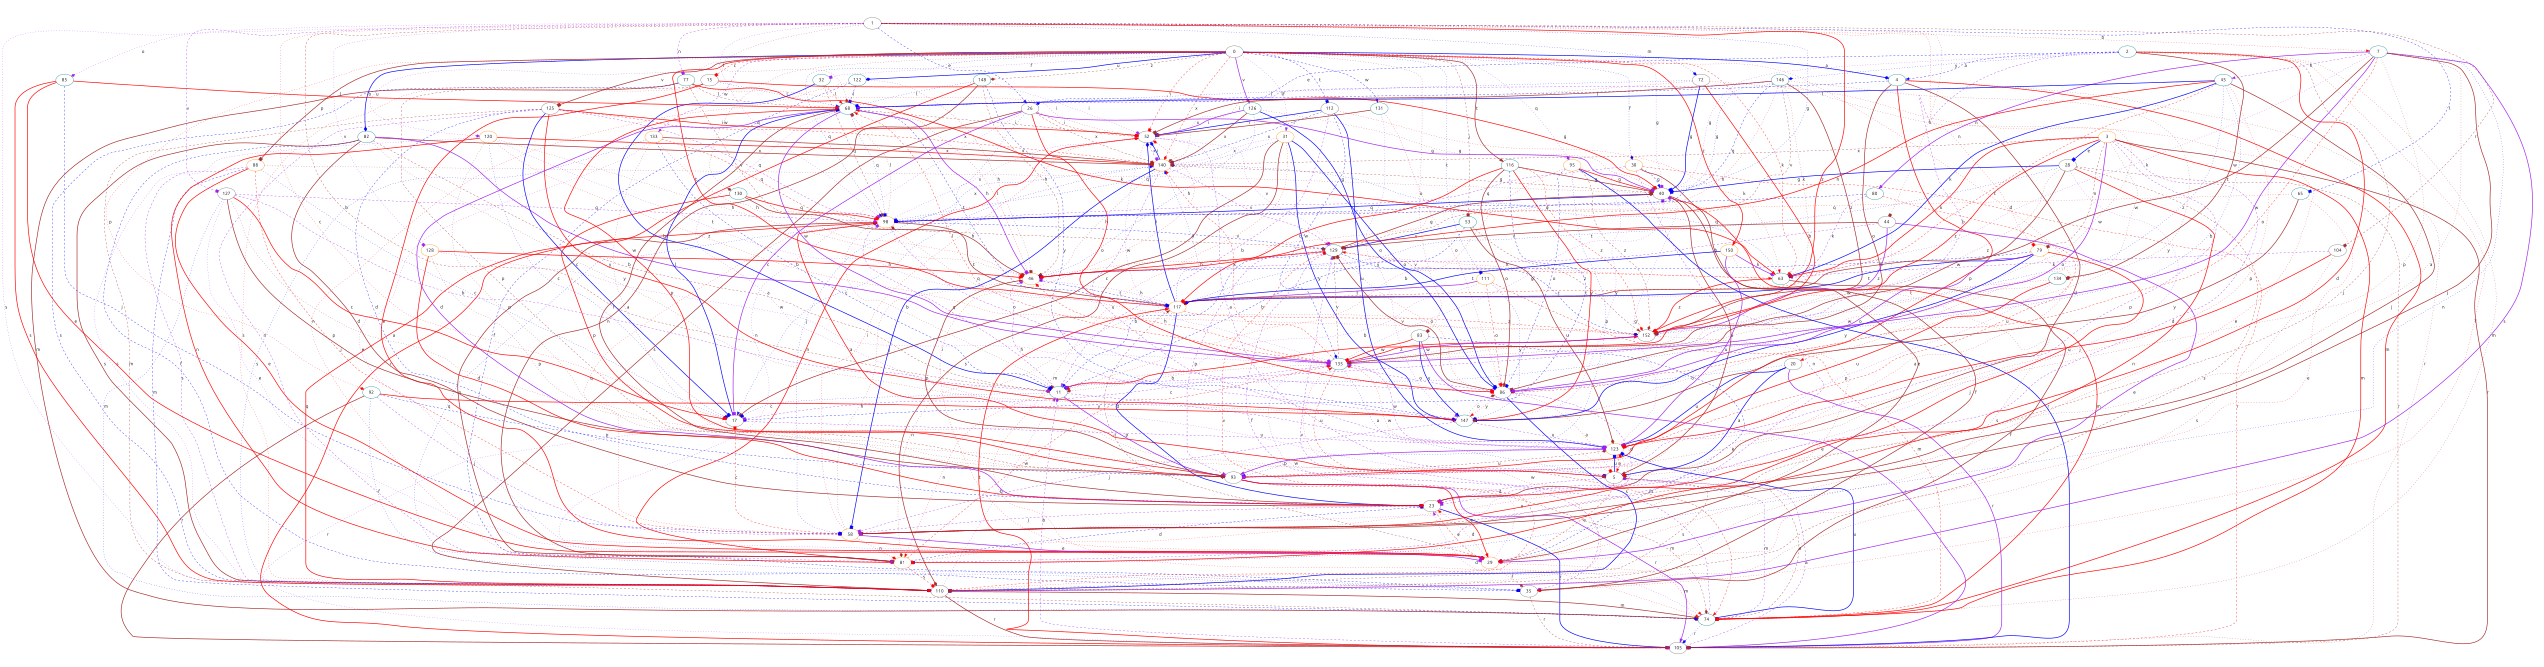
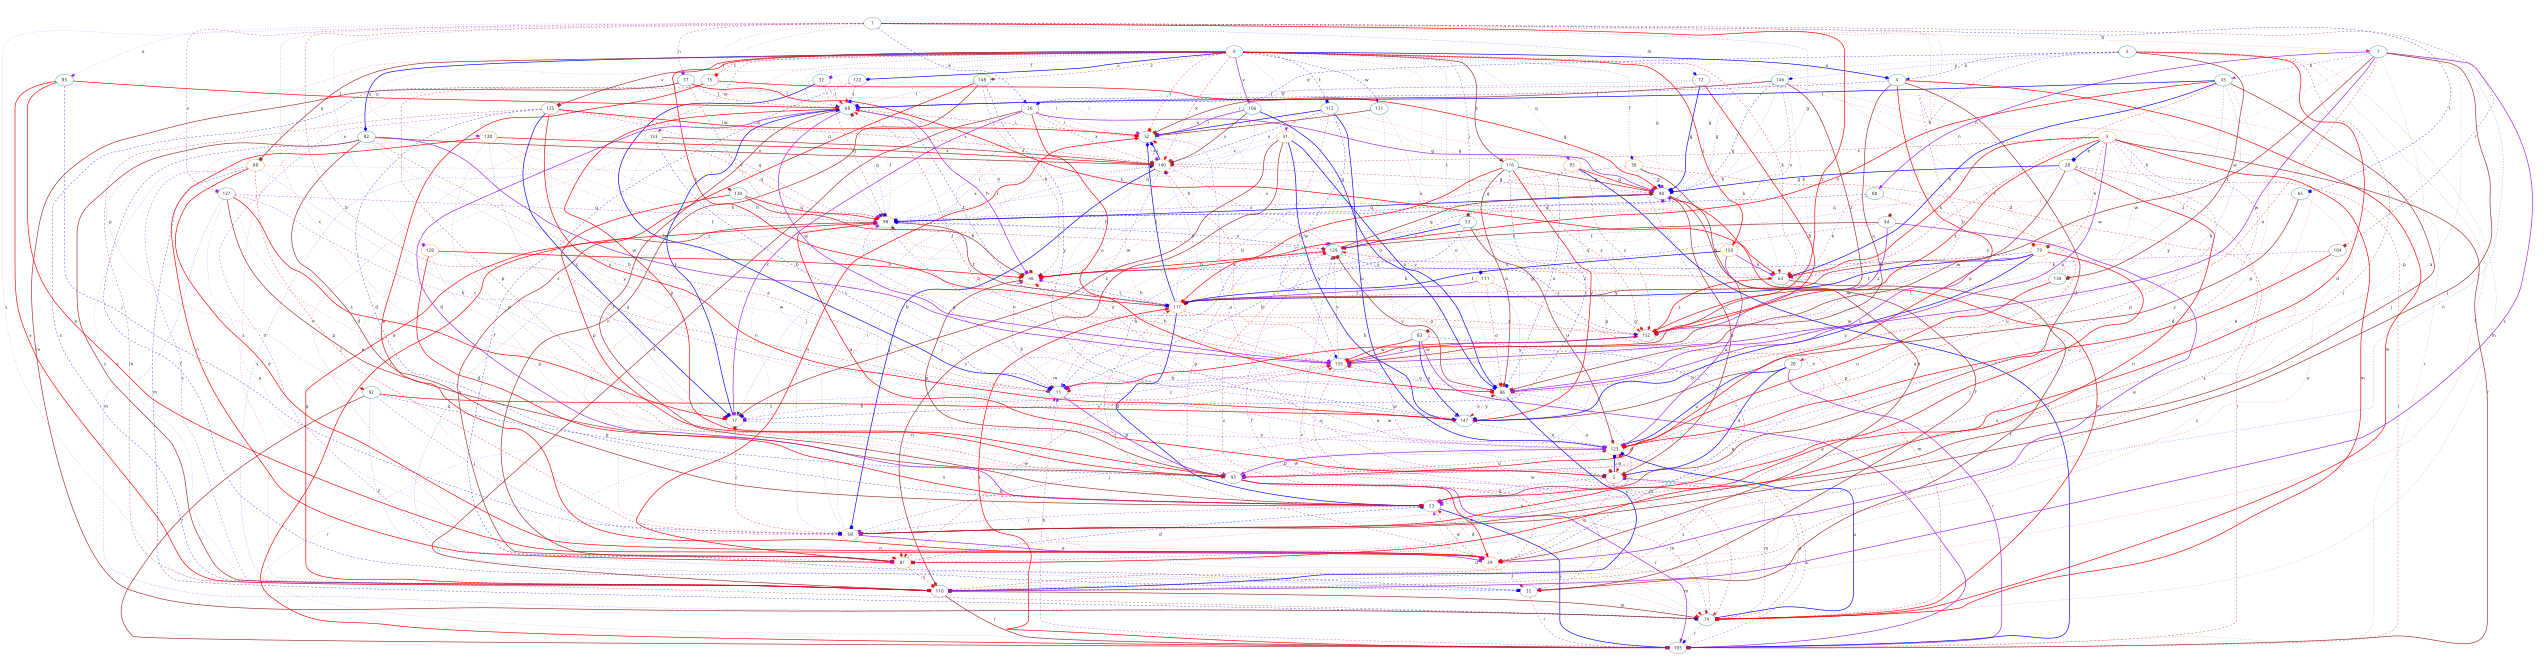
(1252, 108) -> (1252, 108)
(980, 179) -> (980, 179)
(1406, 196) -> (1337, 231)
